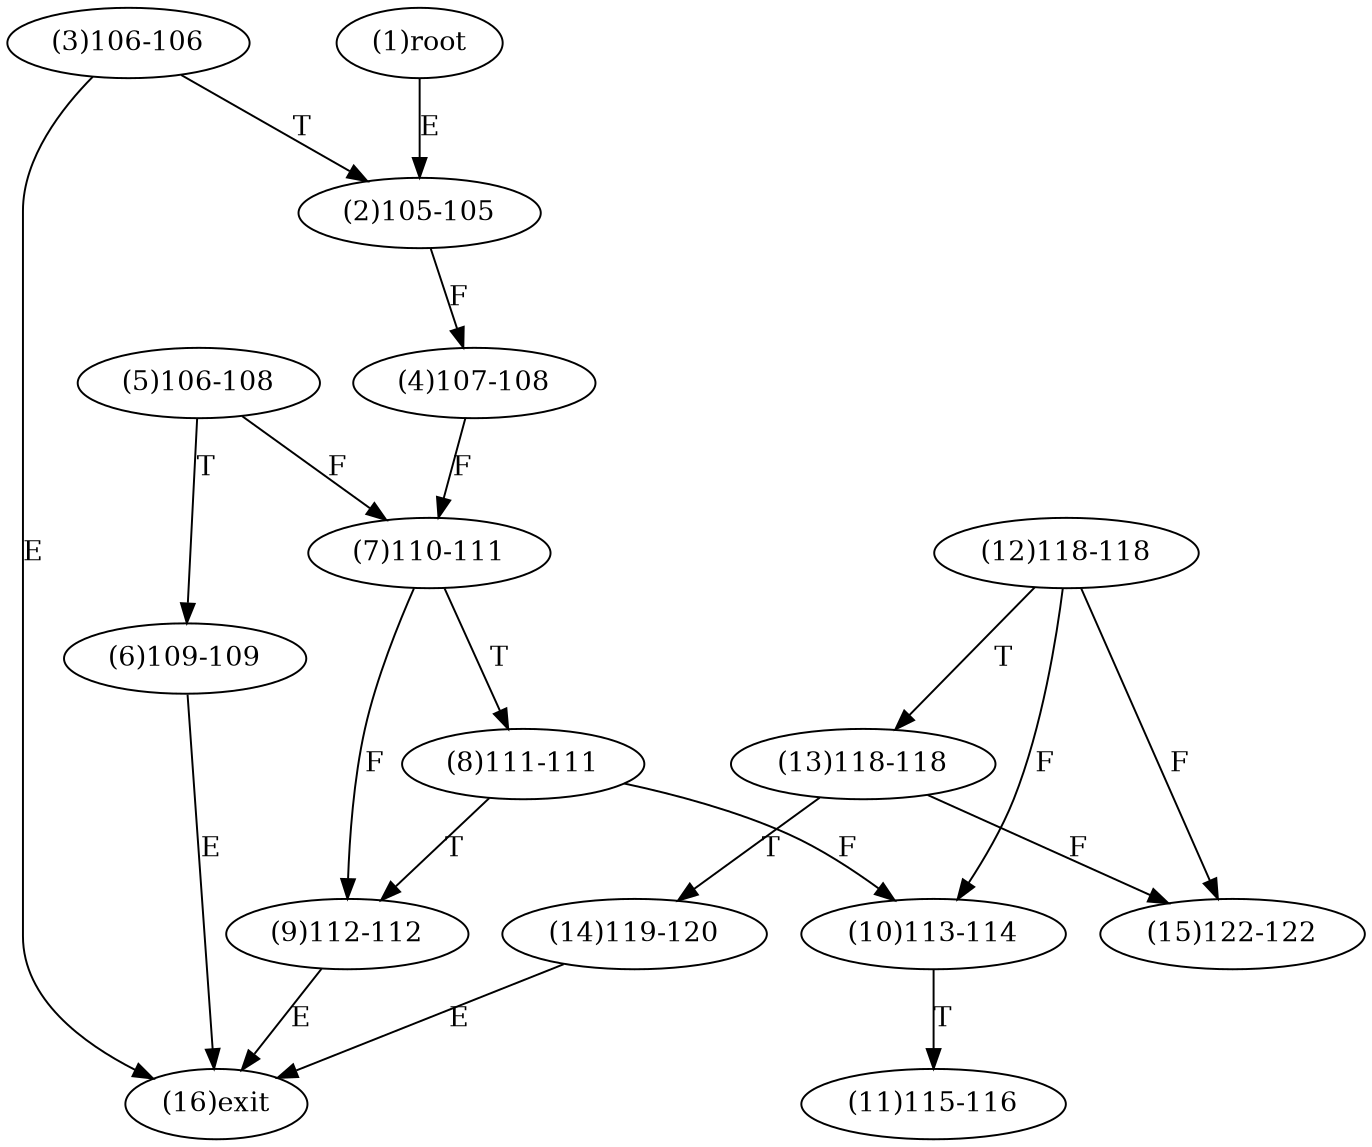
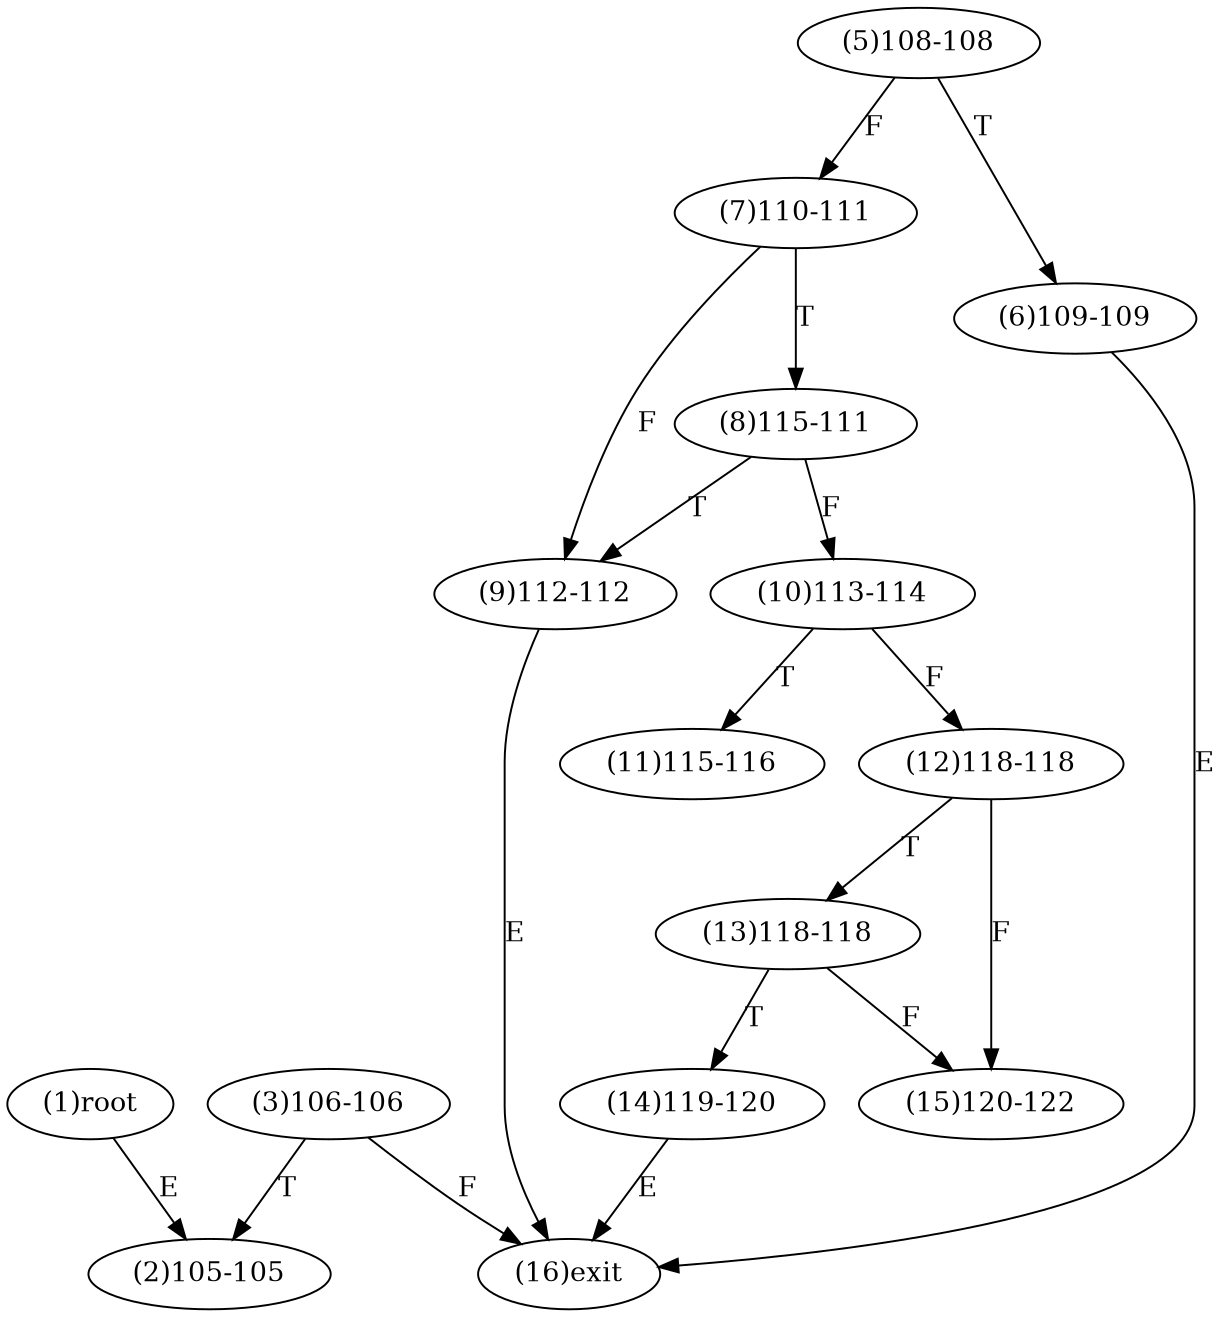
(199, 383) -> (919, 43)
(474, 383) -> none
(34, 553) -> (468, 1189)
(1033, 741) -> (910, 671)
(523, 764) -> (796, 424)
(1233, 934) -> (991, 1104)
